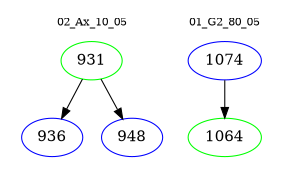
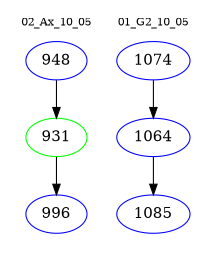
(225, 23) -> (153, 23)
(109, 94) -> (56, 94)
(52, 137) -> (56, 214)
(225, 137) -> (153, 137)
none -> (153, 214)
